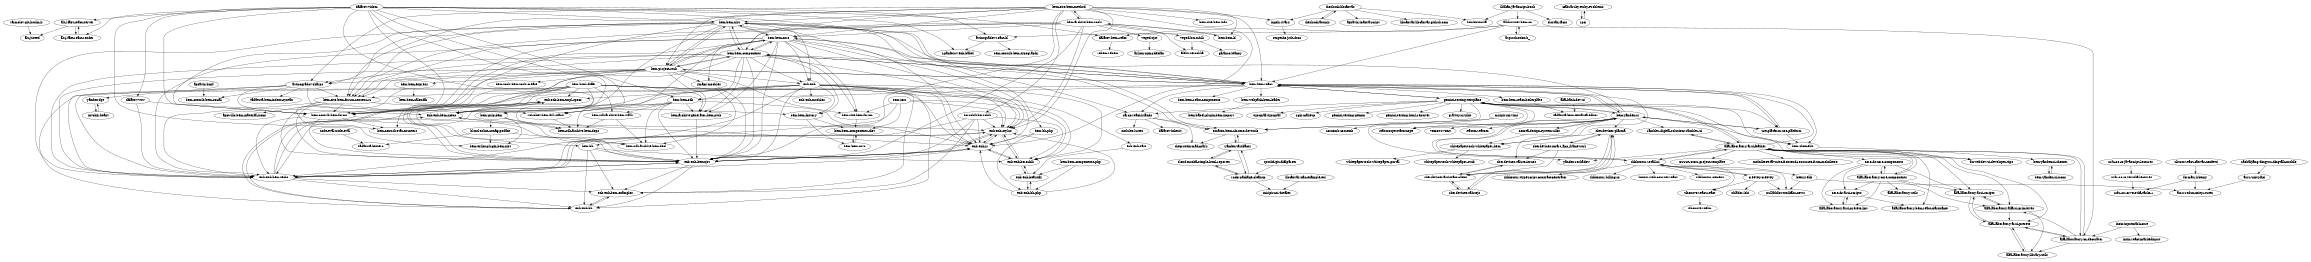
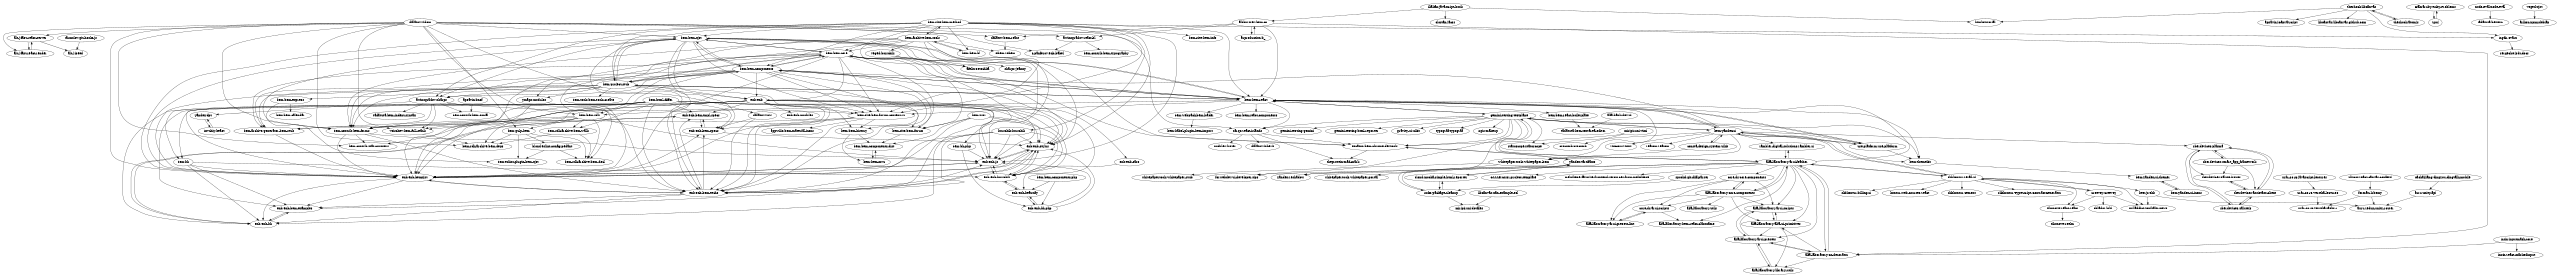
(1118, 30) -> (966, 46)
(1230, 54) -> (1015, 69)
(429, 139) -> none
